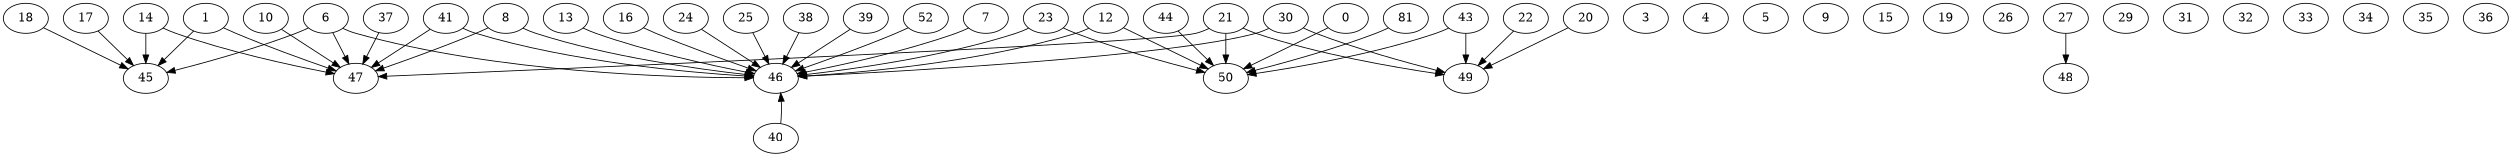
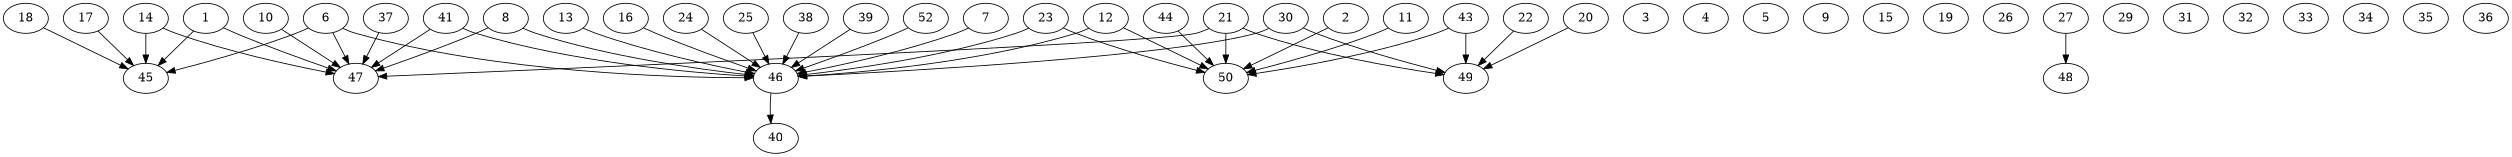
(1346, 18) -> (1346, 18)
(1406, 18) -> (1406, 18)
(781, 112) -> (770, 104)
